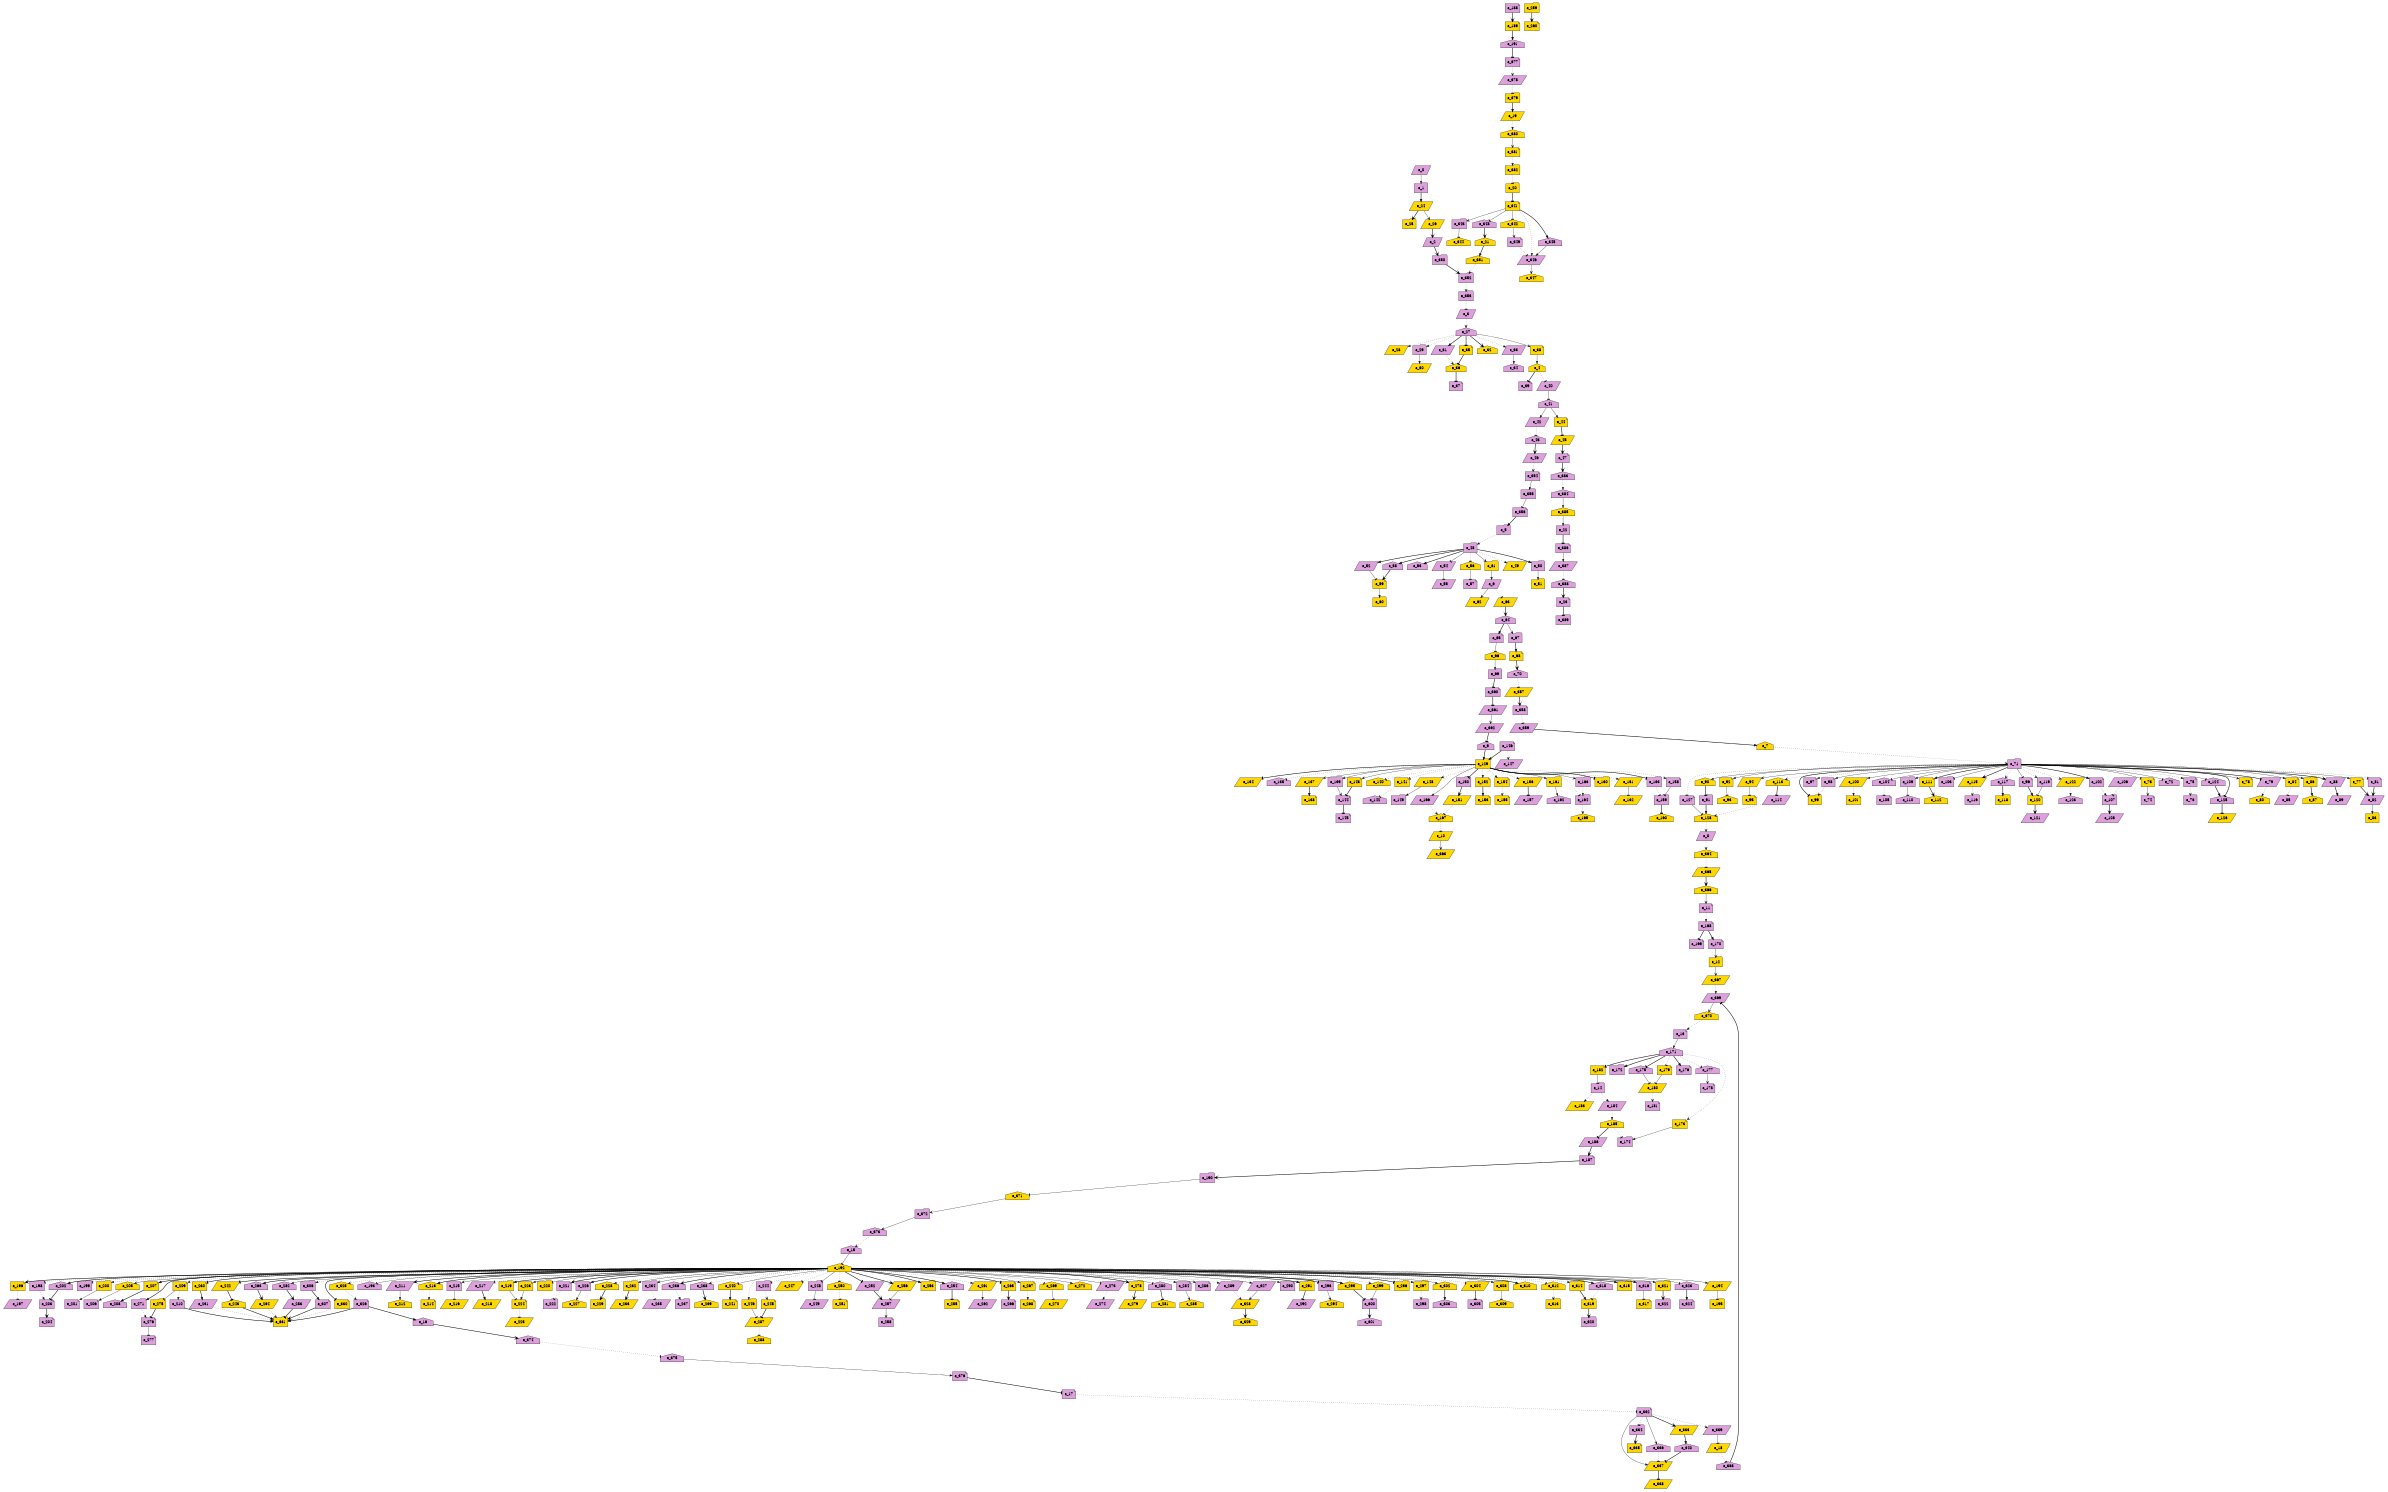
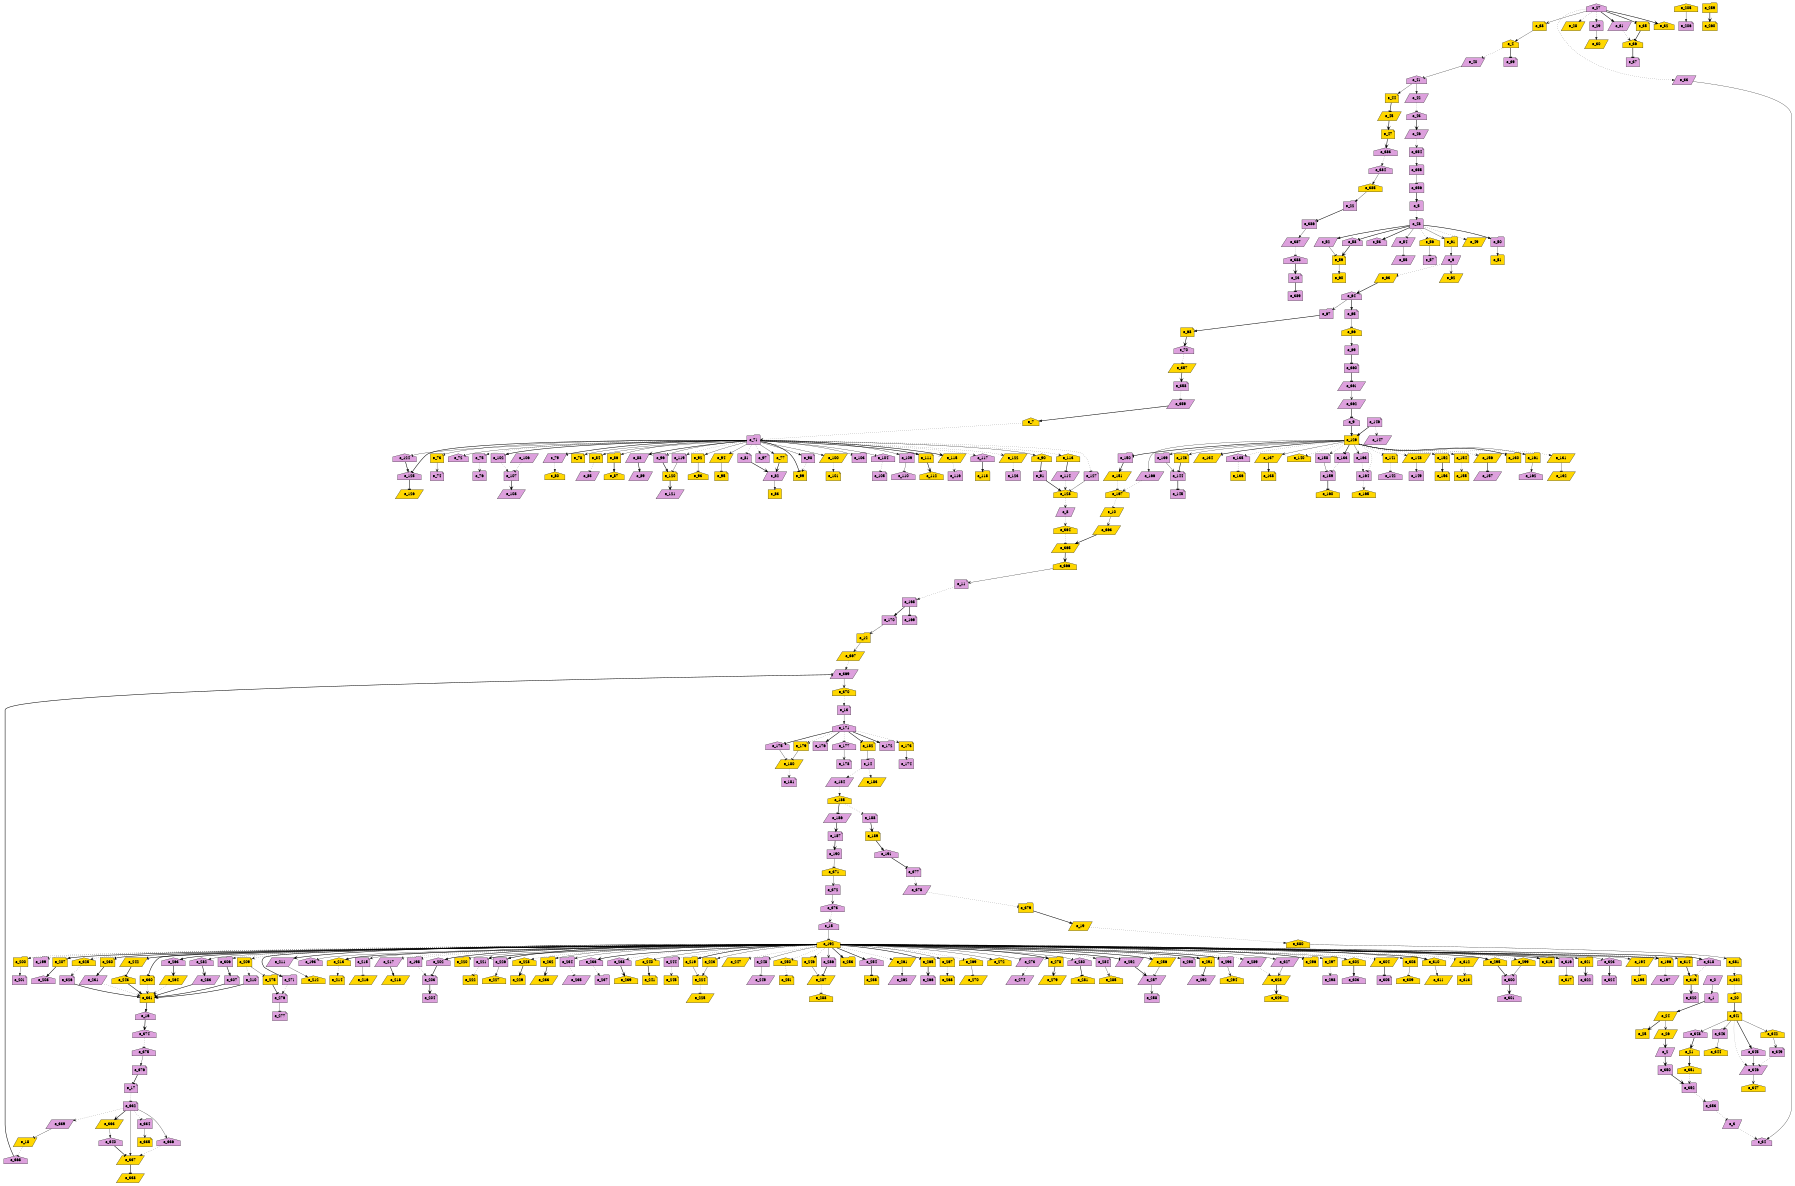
(1466, 322) -> (1747, 1133)
(1563, 458) -> (1388, 134)
none -> (1238, 476)
(1520, 512) -> (1417, 188)
none -> (1087, 539)
(1432, 555) -> (1385, 232)
(2071, 800) -> (1013, 476)
none -> (1439, 980)
(1618, 1132) -> (854, 808)
(482, 1271) -> none
(1553, 1286) -> (1465, 962)
(551, 1304) -> (470, 980)
(391, 1313) -> (146, 1006)
(764, 1313) -> (825, 971)
(1636, 1438) -> (145, 1132)
(1685, 1438) -> (110, 1132)
(1658, 1456) -> (152, 1150)
